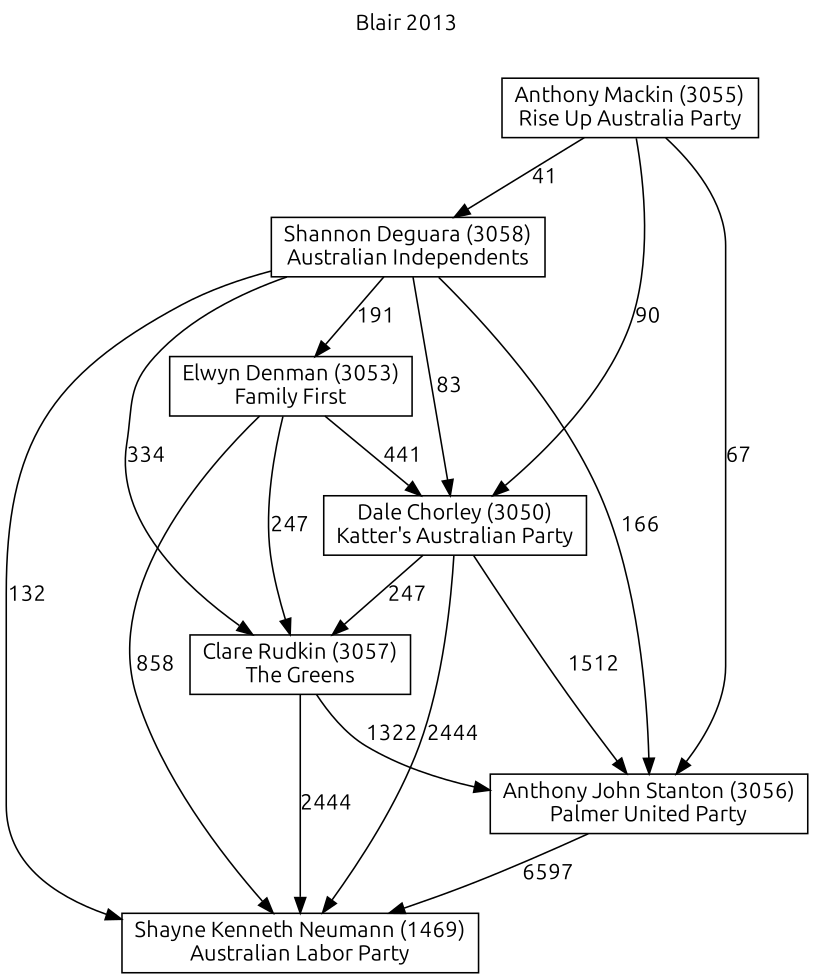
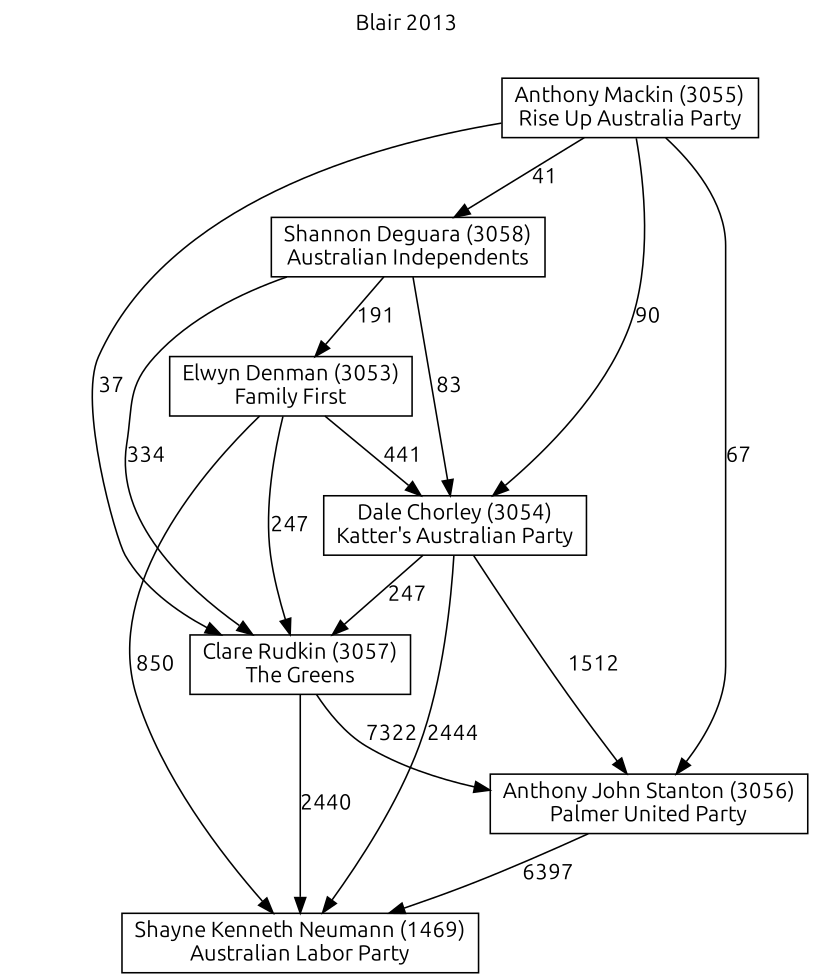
none -> (146, 287)
(599, 493) -> none
(455, 525) -> (455, 525)
(8, 550) -> none
(156, 665) -> (156, 665)
(393, 734) -> (393, 734)
(327, 804) -> (327, 804)
(549, 873) -> (549, 873)
